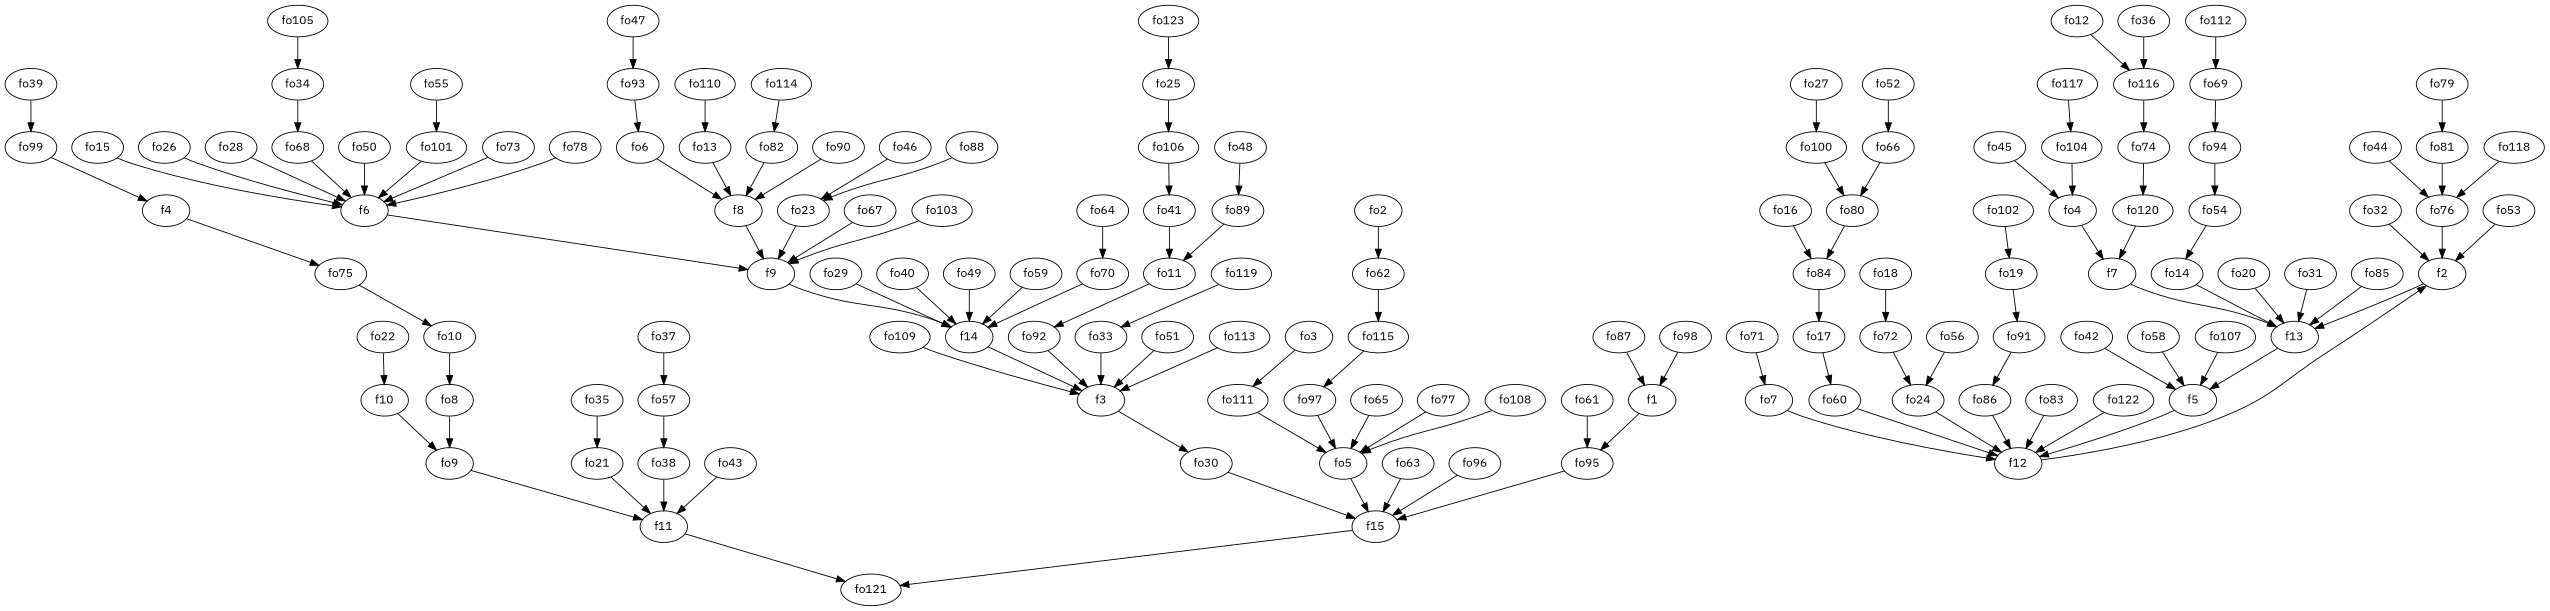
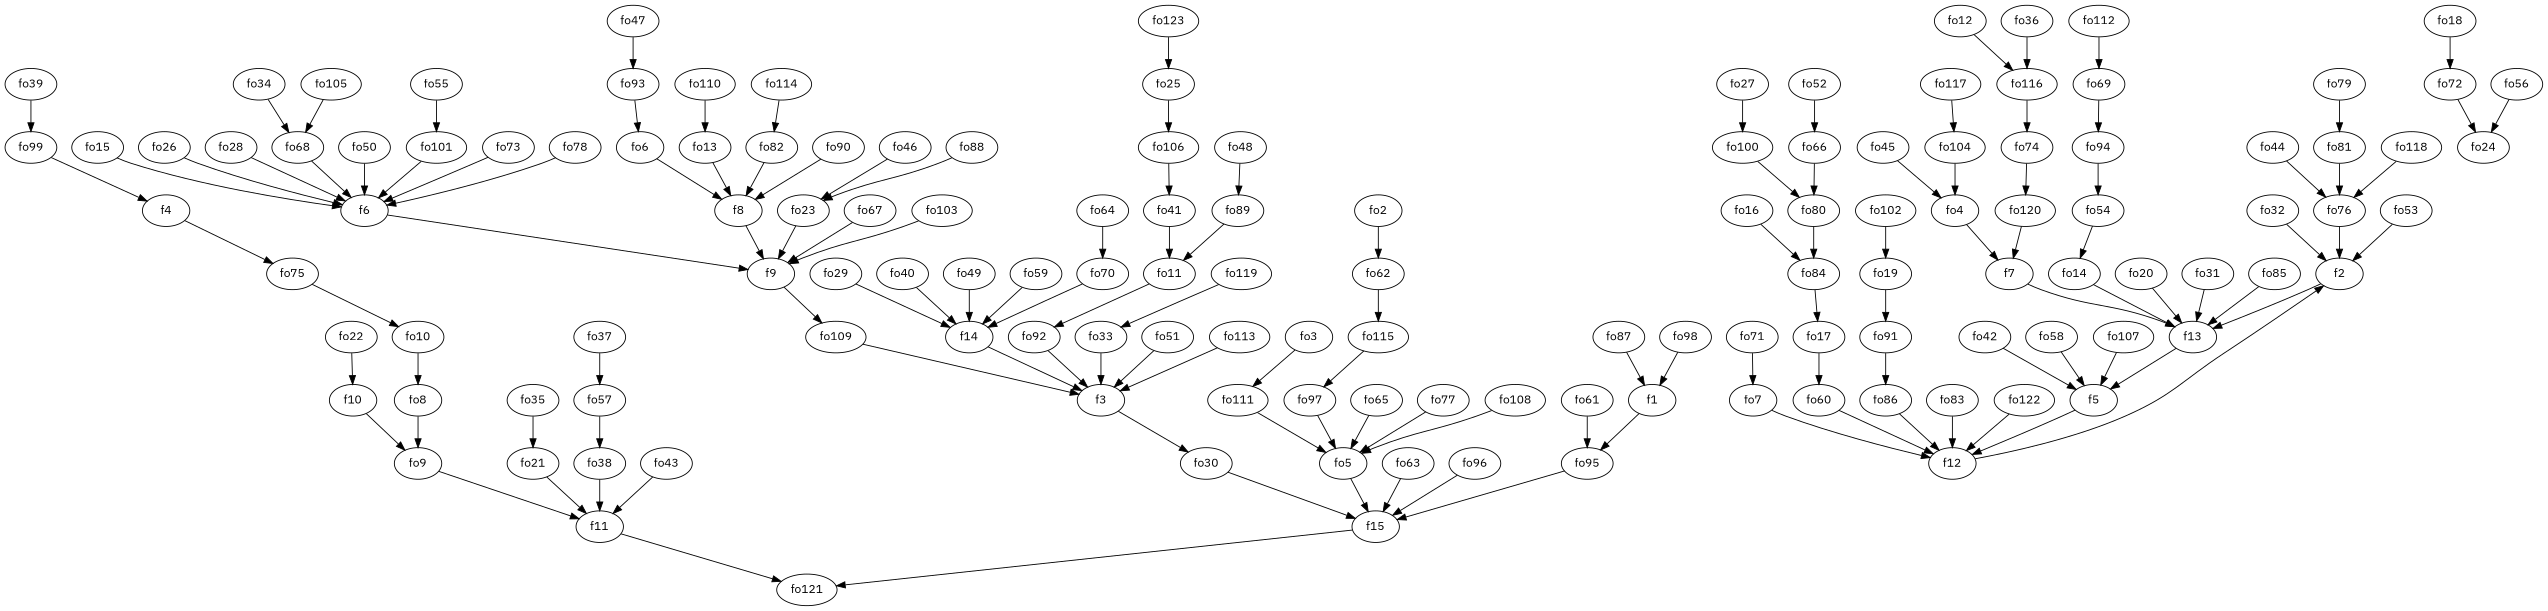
(298, 48) -> (317, 112)
(866, 305) -> (800, 302)
(1965, 430) -> none
